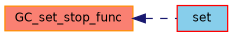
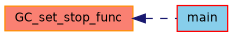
(202, 18) -> (202, 18)
